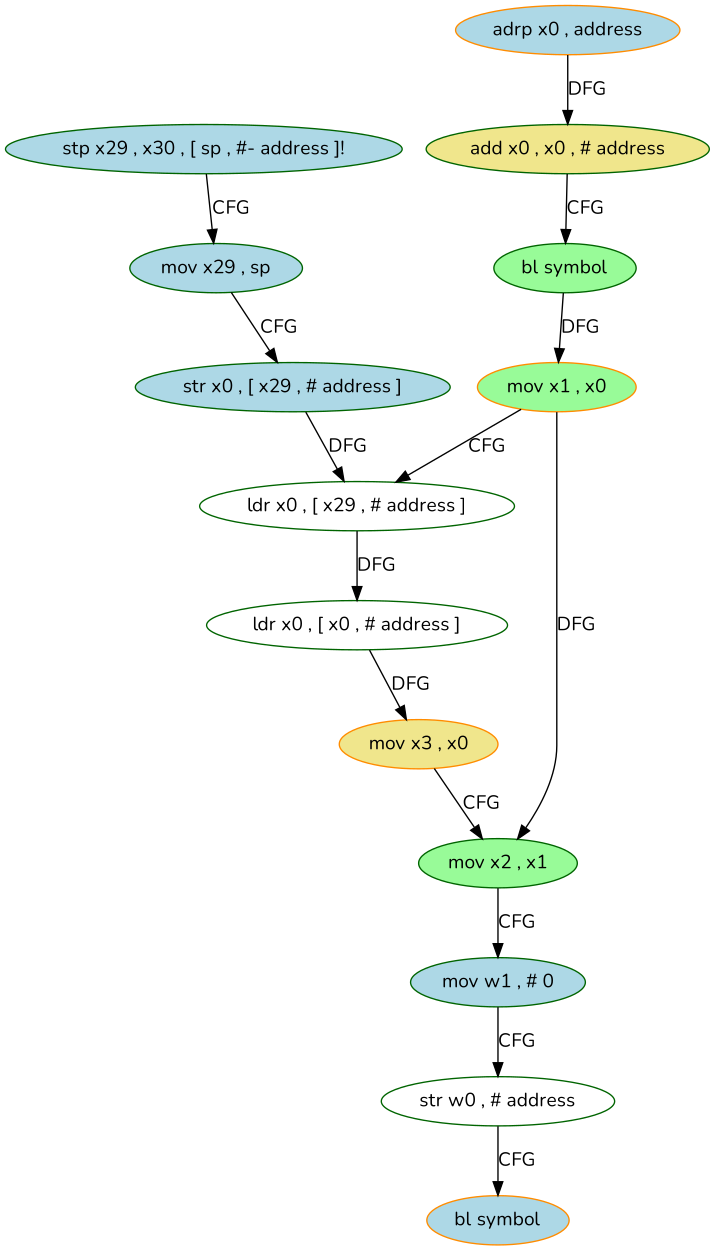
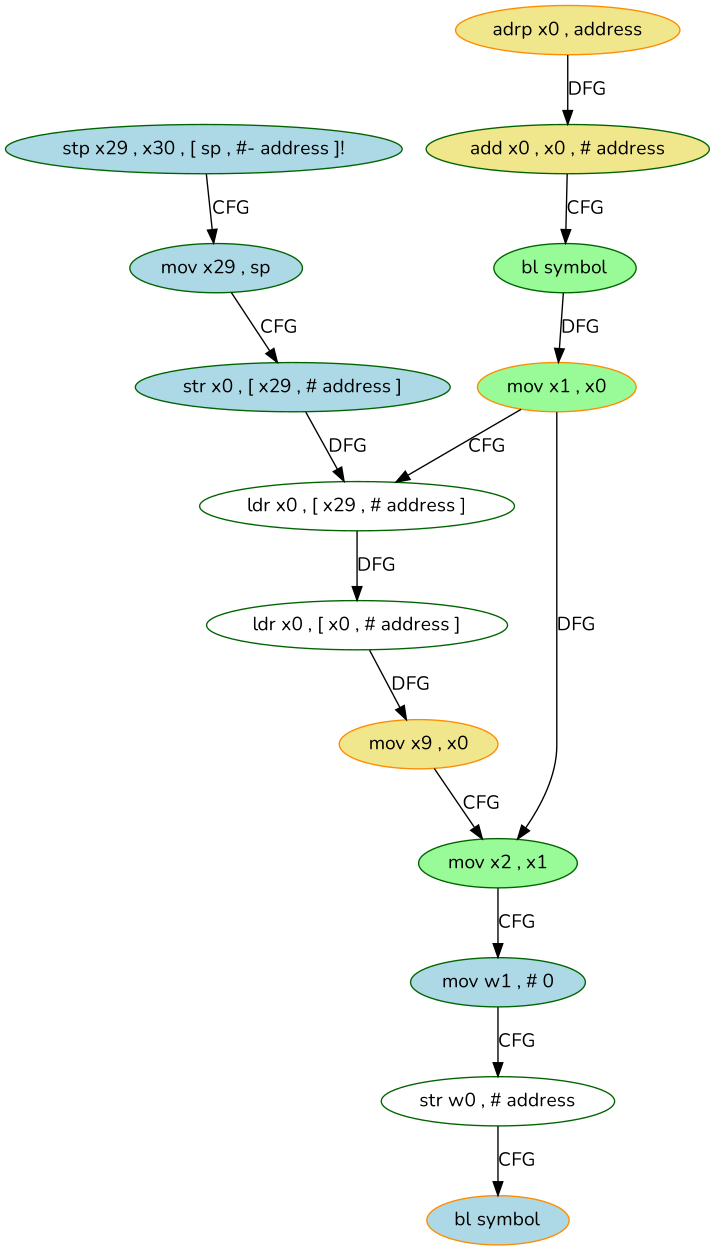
(568, 30) -> (568, 30)
(419, 744) -> (419, 744)
